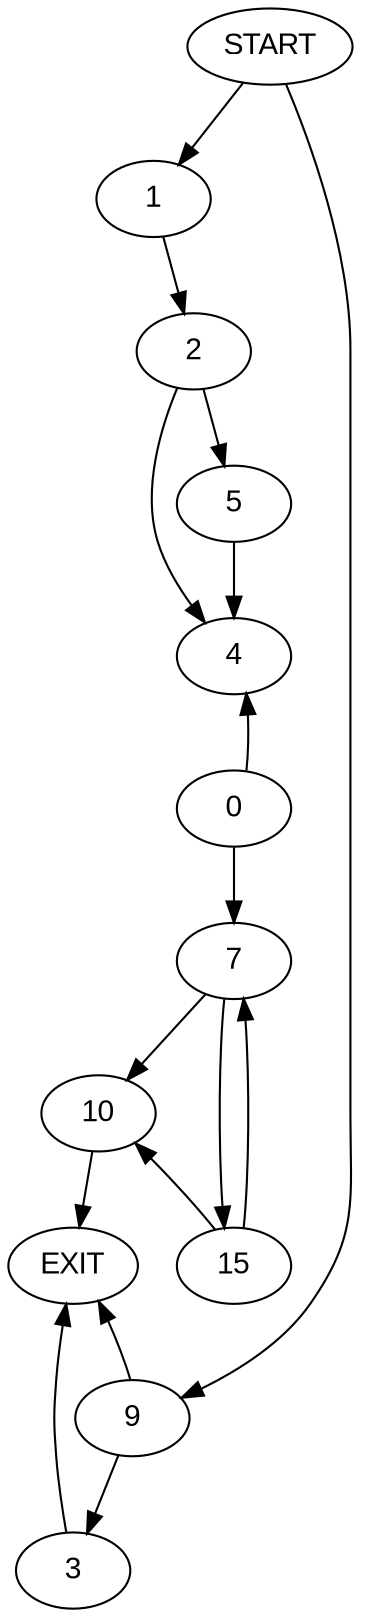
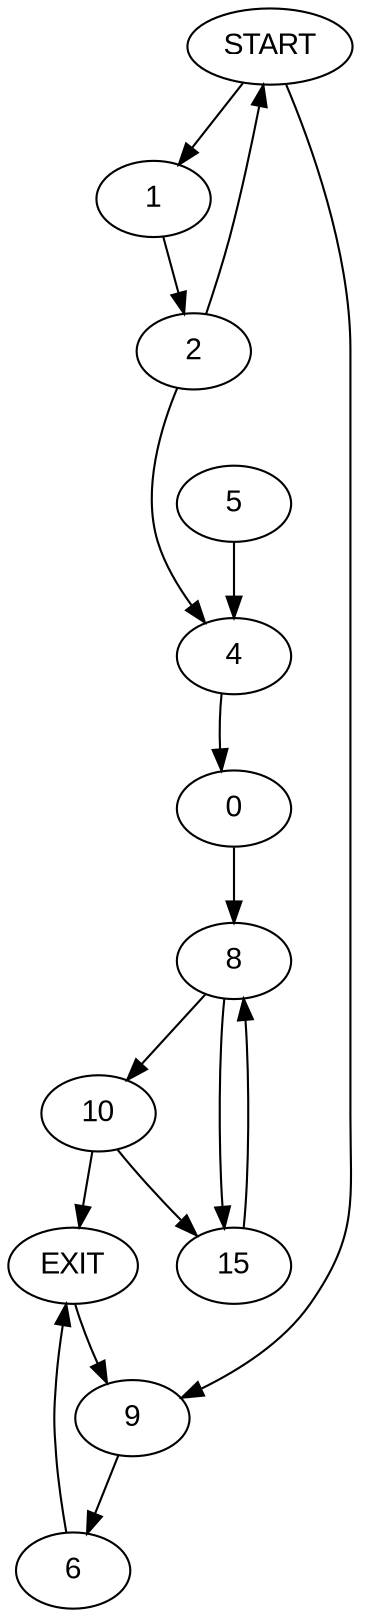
(211, 417) -> (236, 211)
(248, 743) -> (220, 721)
(234, 961) -> (234, 961)
(184, 1193) -> (148, 1186)
(120, 1350) -> (86, 1334)
(73, 1571) -> (73, 1571)
